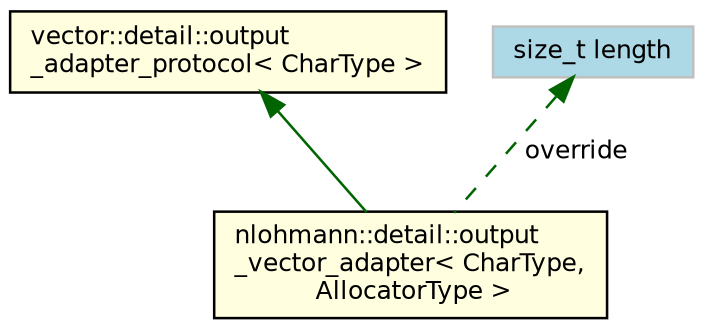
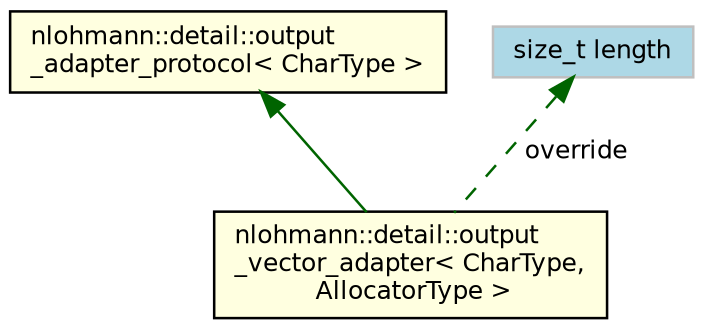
(228, 52) -> (228, 52)
